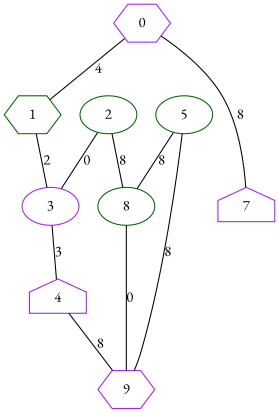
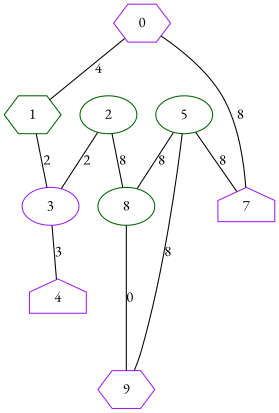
(87, 161) -> (87, 161)
none -> (216, 162)
(91, 342) -> none
